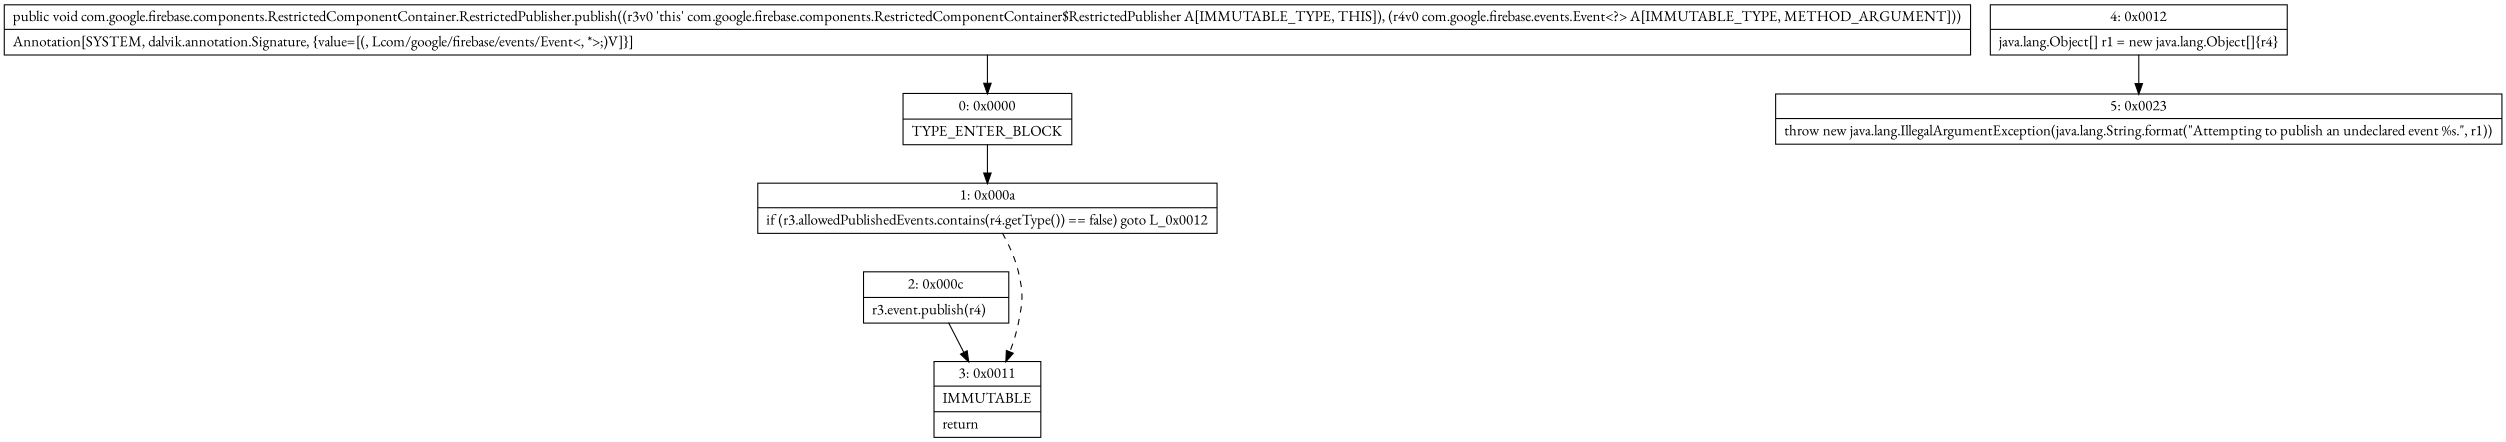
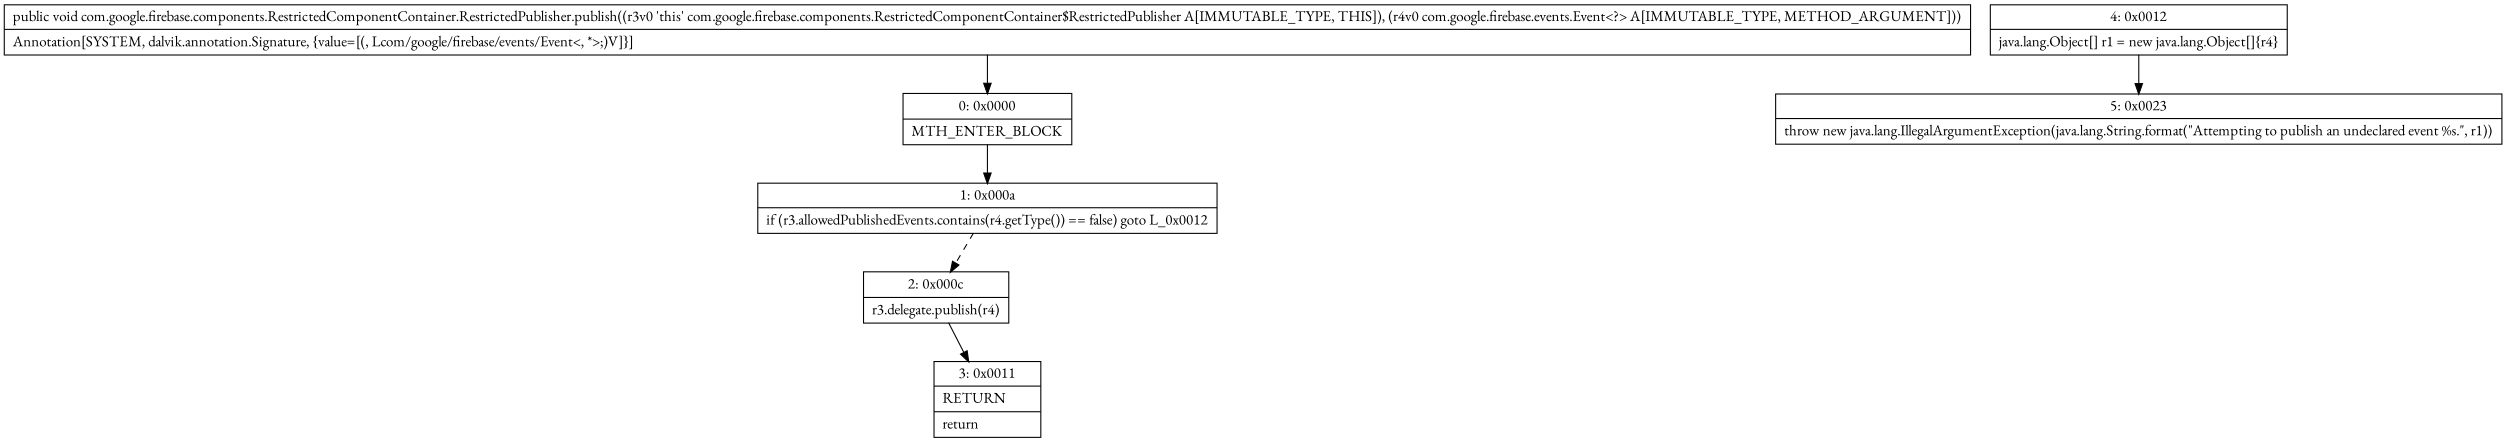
(987, 131) -> (987, 131)
(1022, 291) -> (965, 248)
(929, 310) -> (936, 310)
(987, 398) -> (975, 398)
